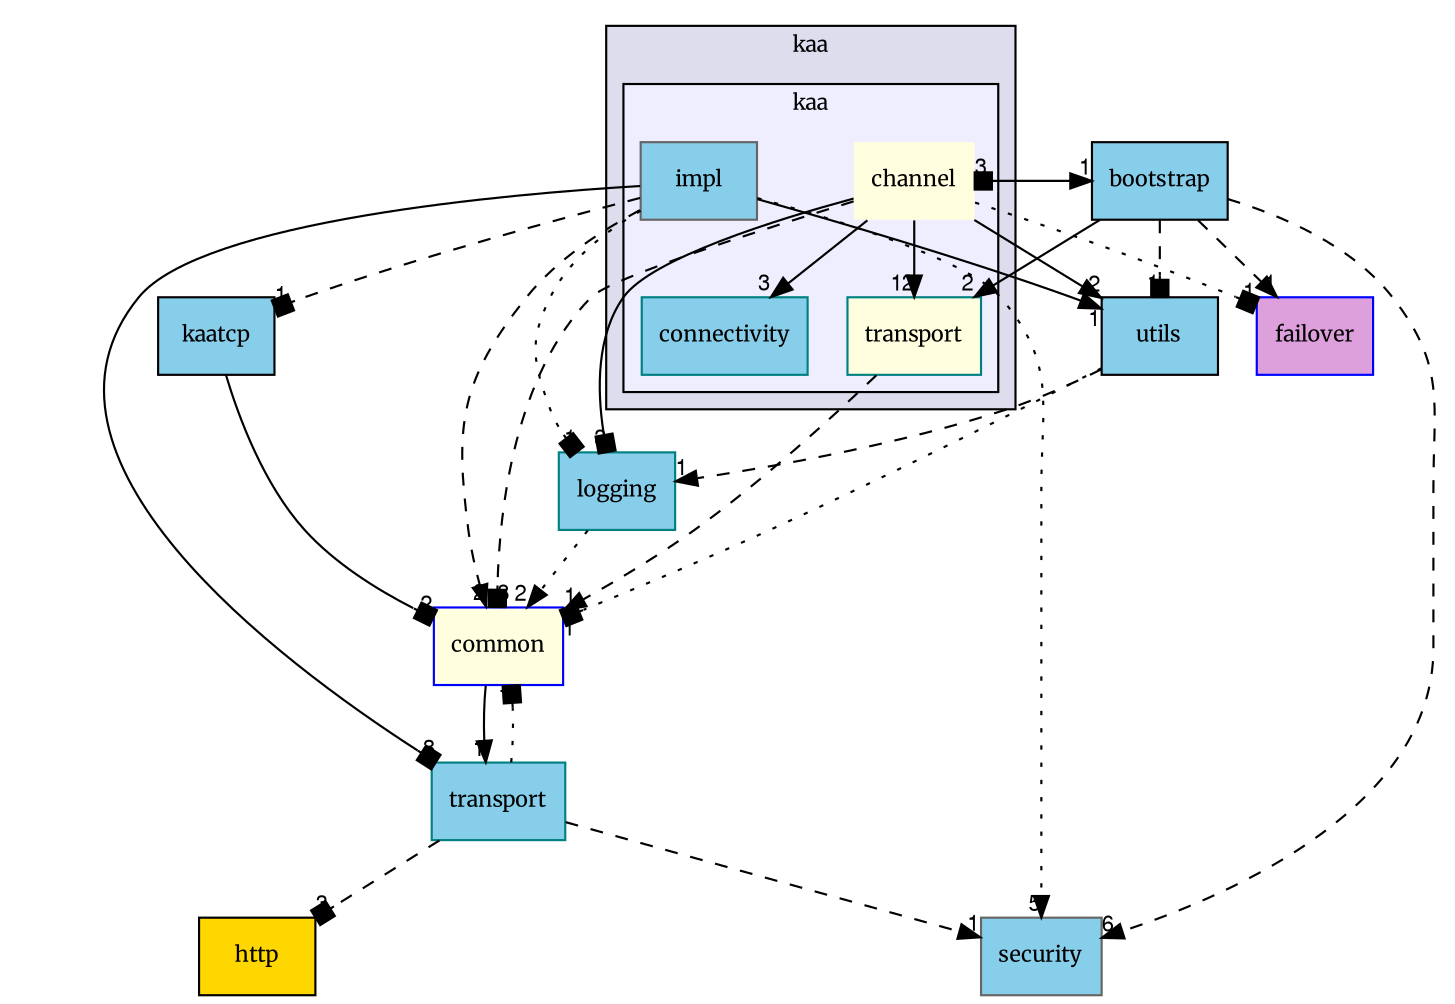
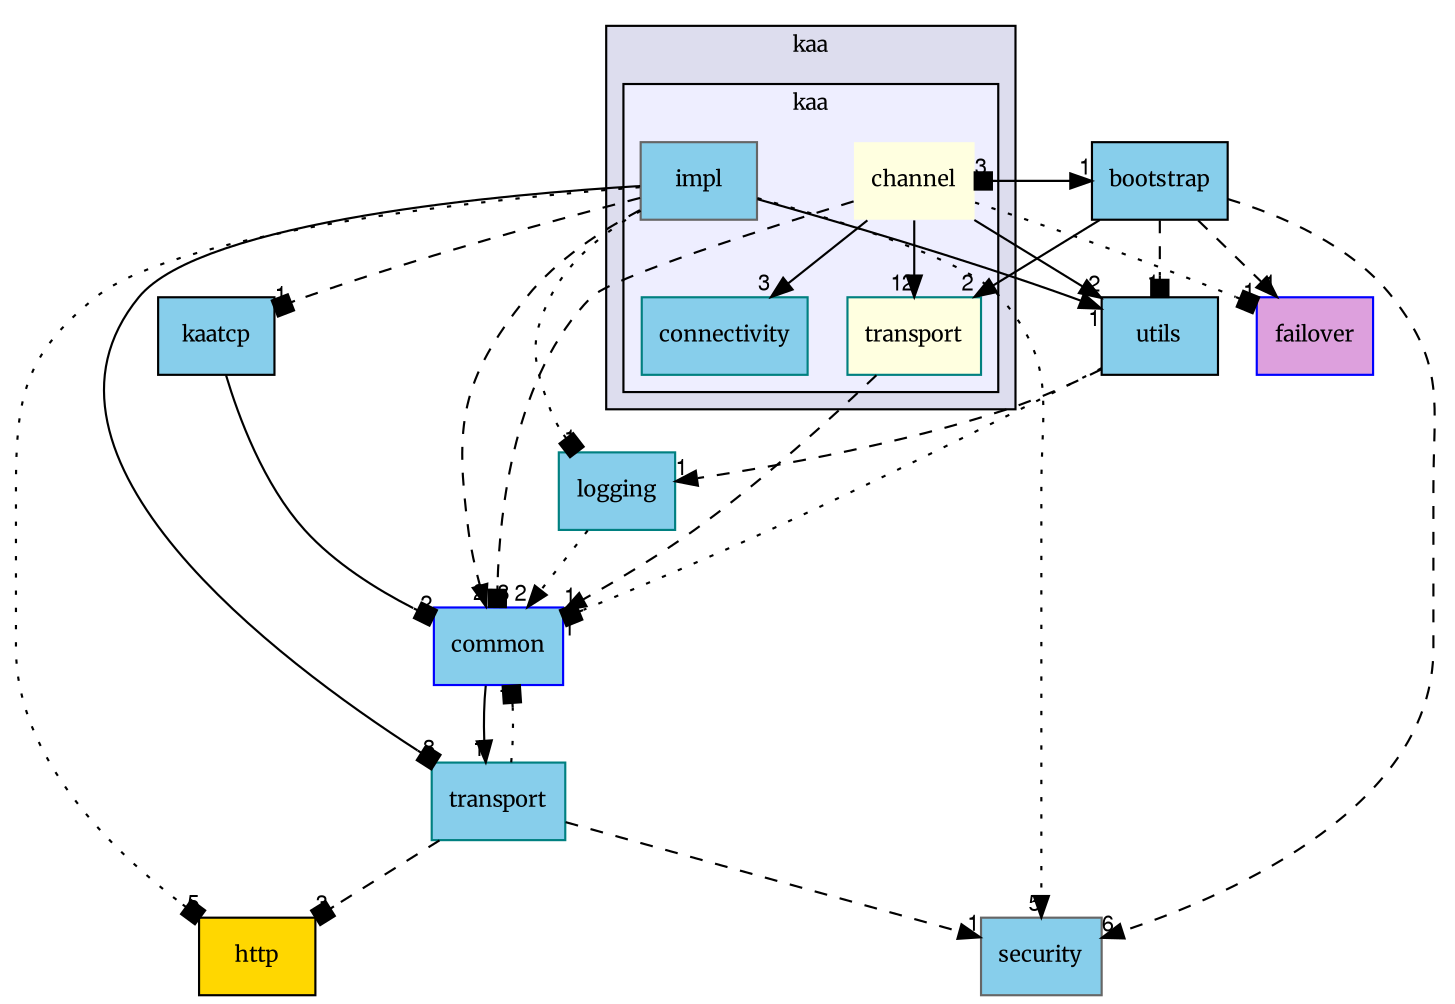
(669, 264) -> none
none -> (49, 345)
(498, 646) -> (498, 646)
